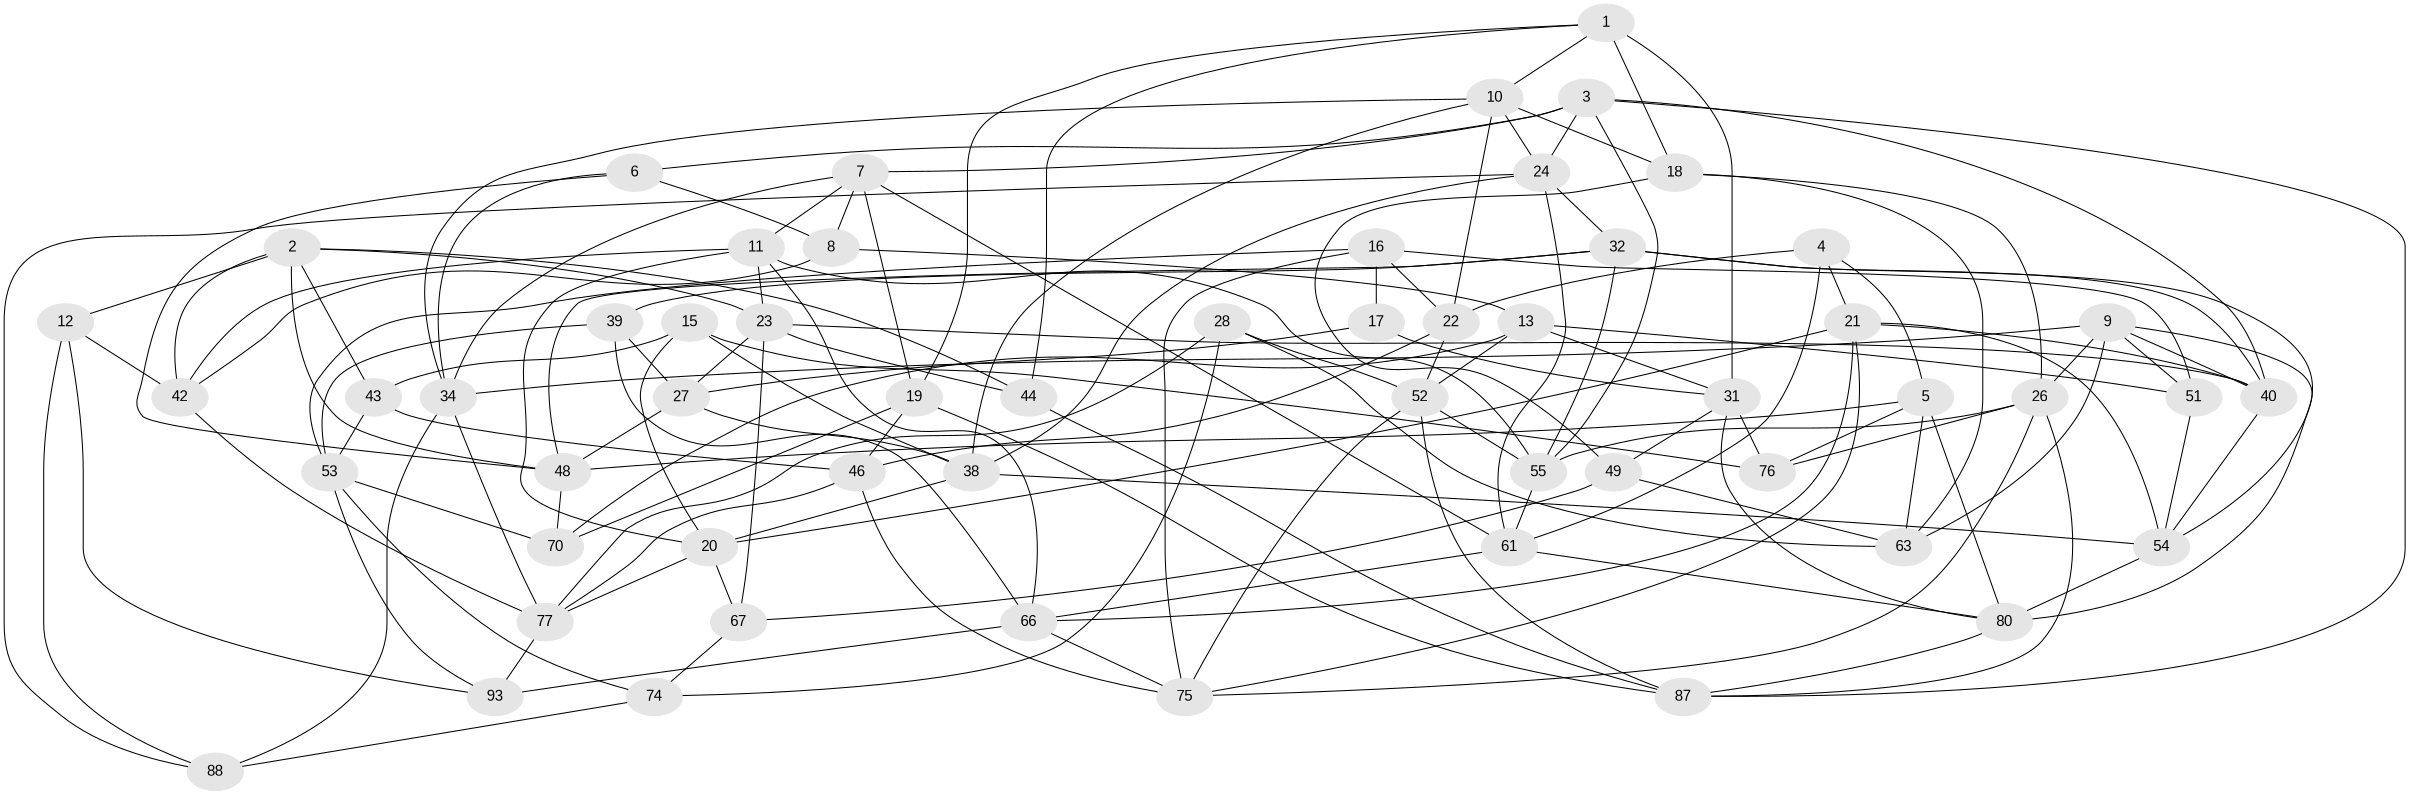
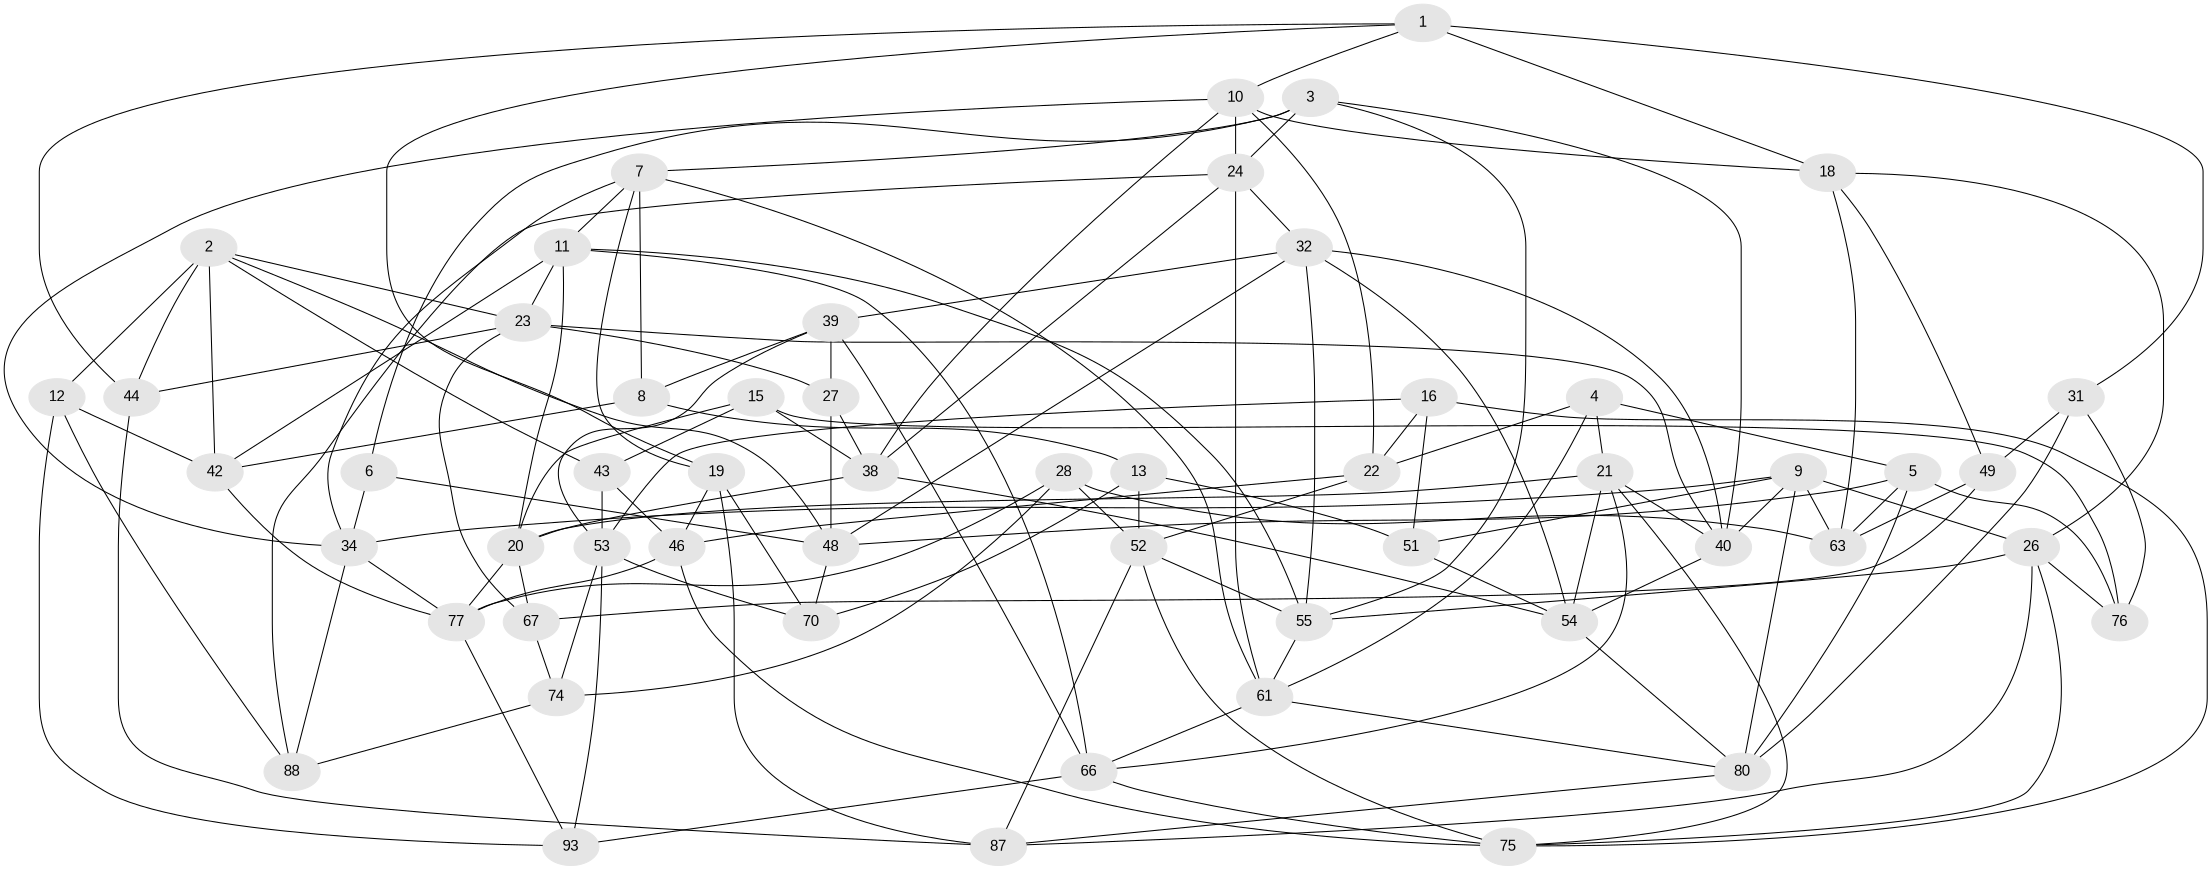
(735, 207) -> (743, 356)
(1376, 322) -> none
(2405, 359) -> none
(1633, 361) -> none
